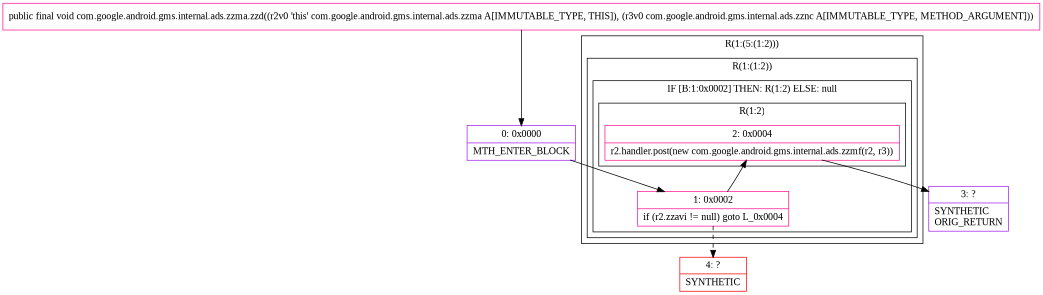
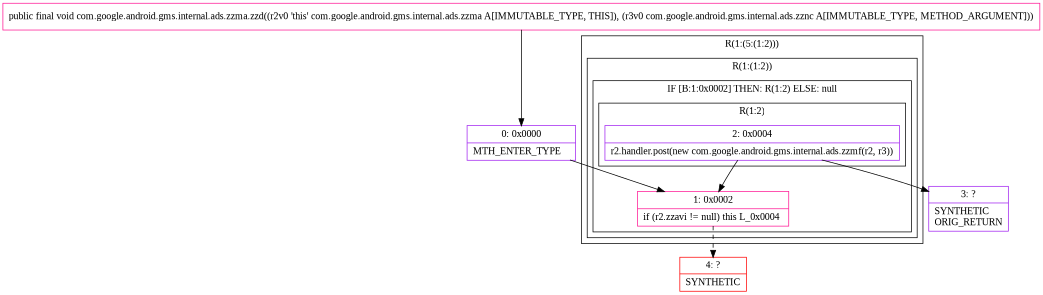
(752, 143) -> (752, 143)
(521, 151) -> (517, 151)
(735, 179) -> (730, 173)
(713, 217) -> (712, 217)
